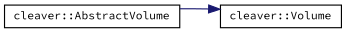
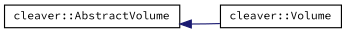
(194, 9) -> (206, 24)
